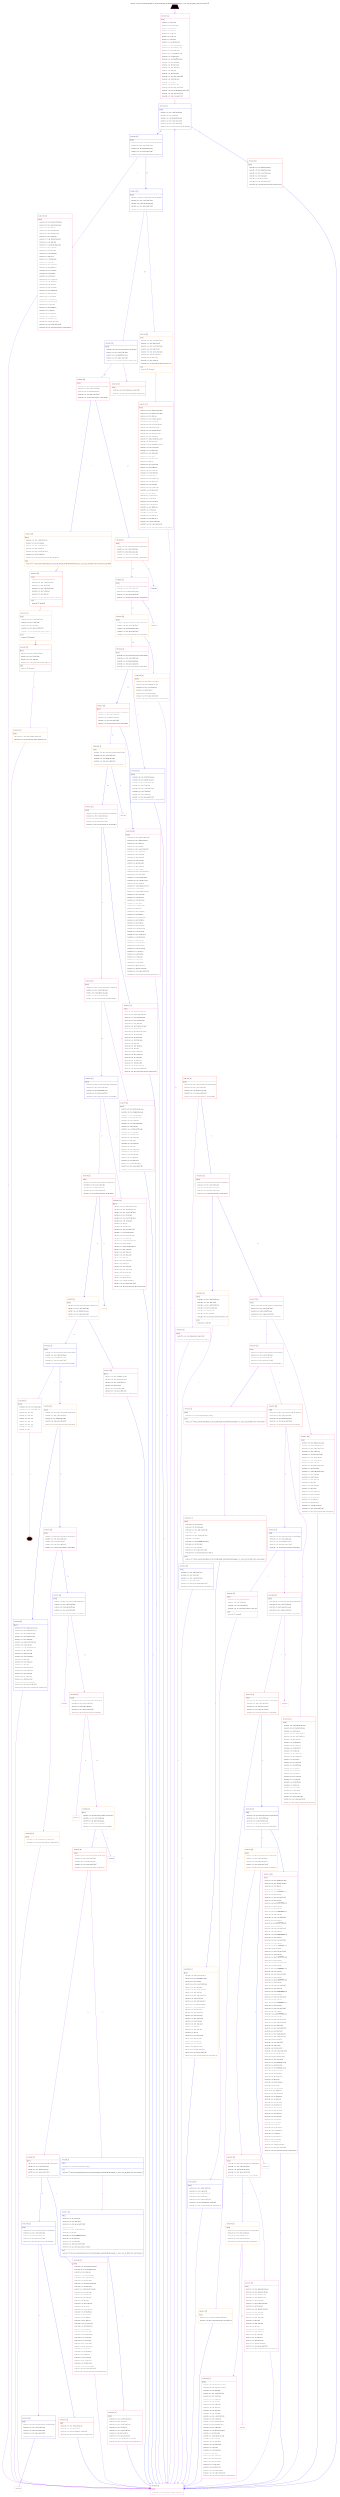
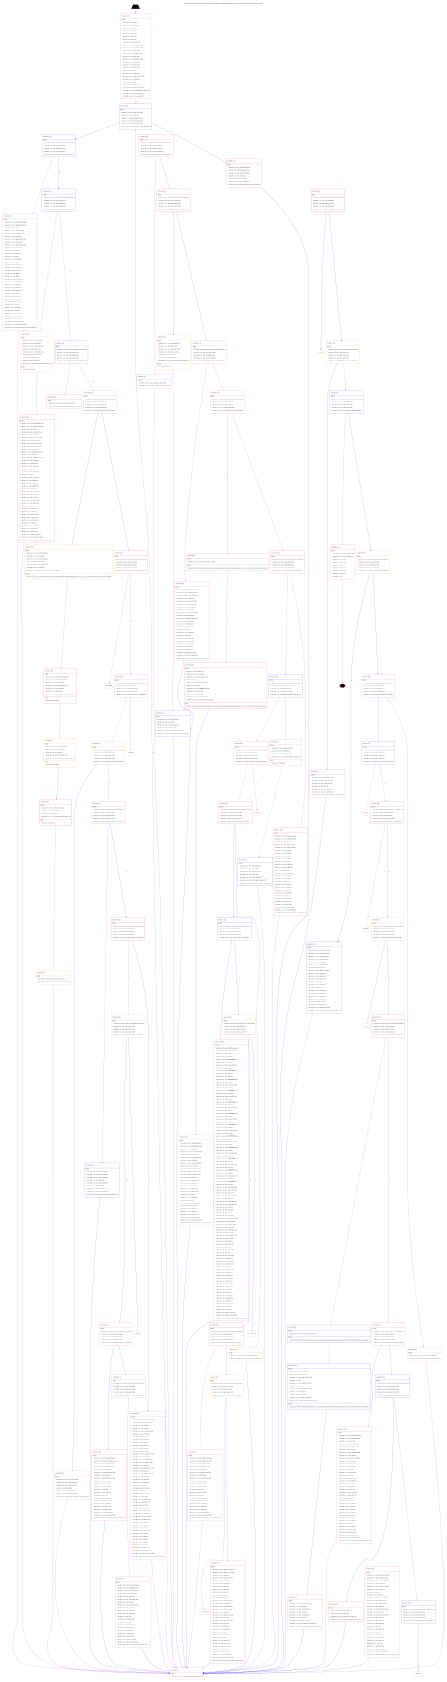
(101, 1087) -> none
